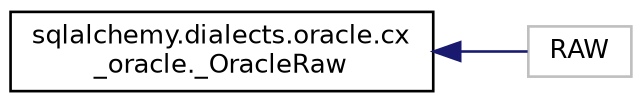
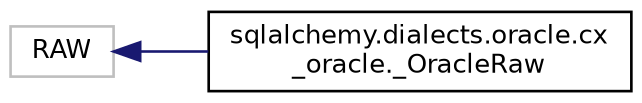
(494, 52) -> (174, 52)
